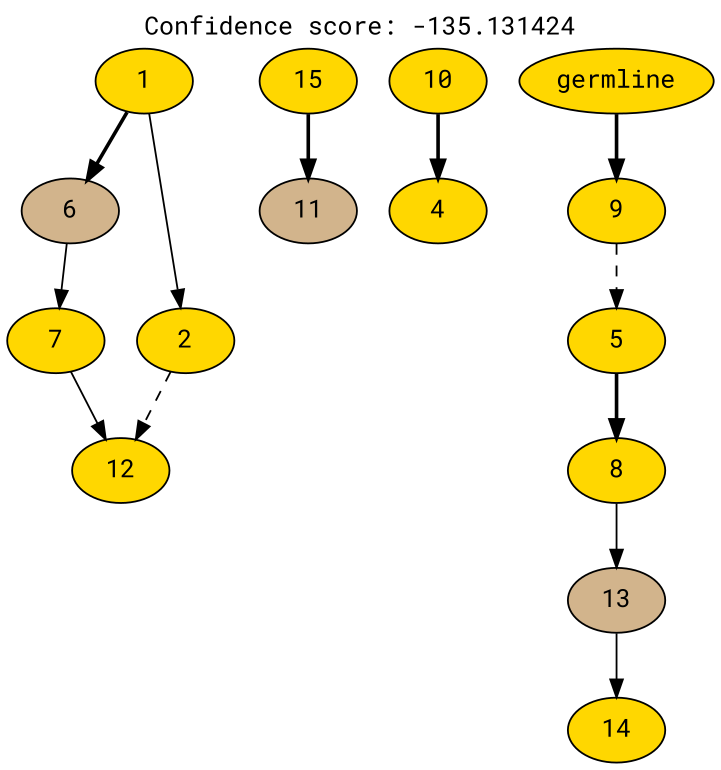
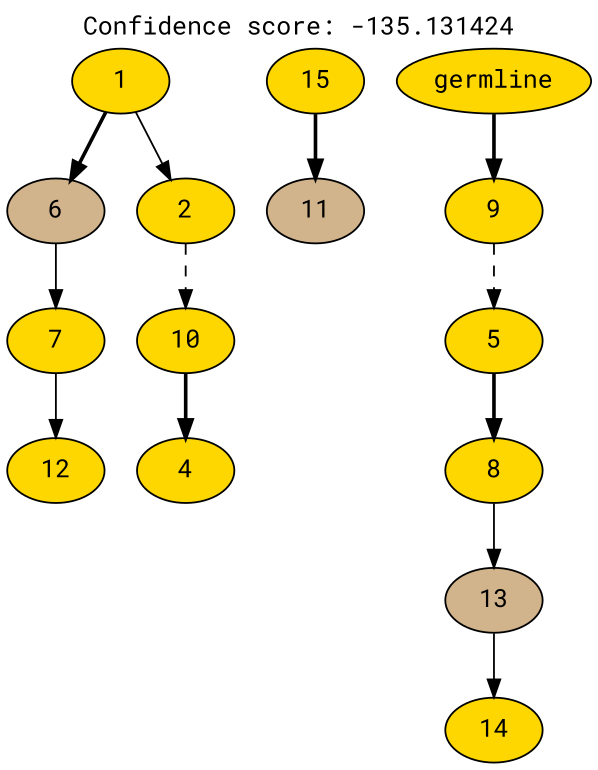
(157, 398) -> (186, 267)
